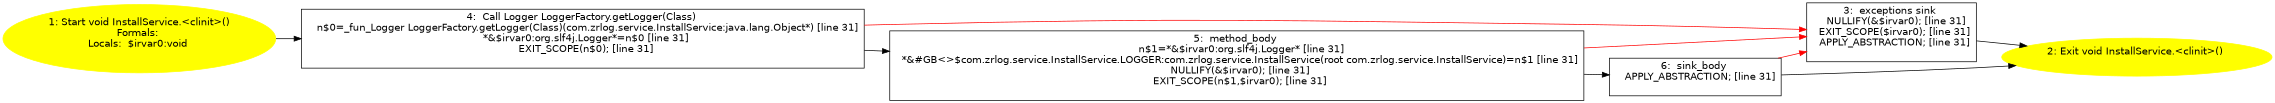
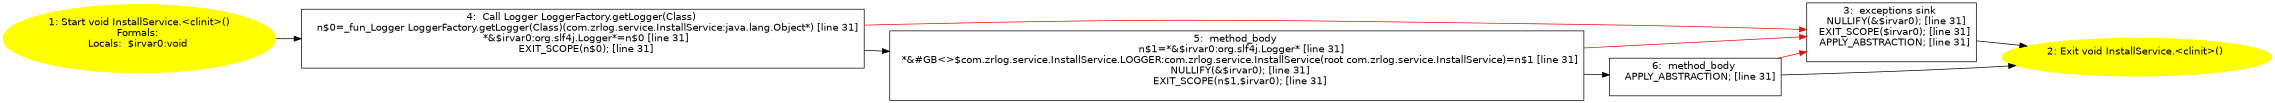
(1695, 77) -> (1695, 77)
